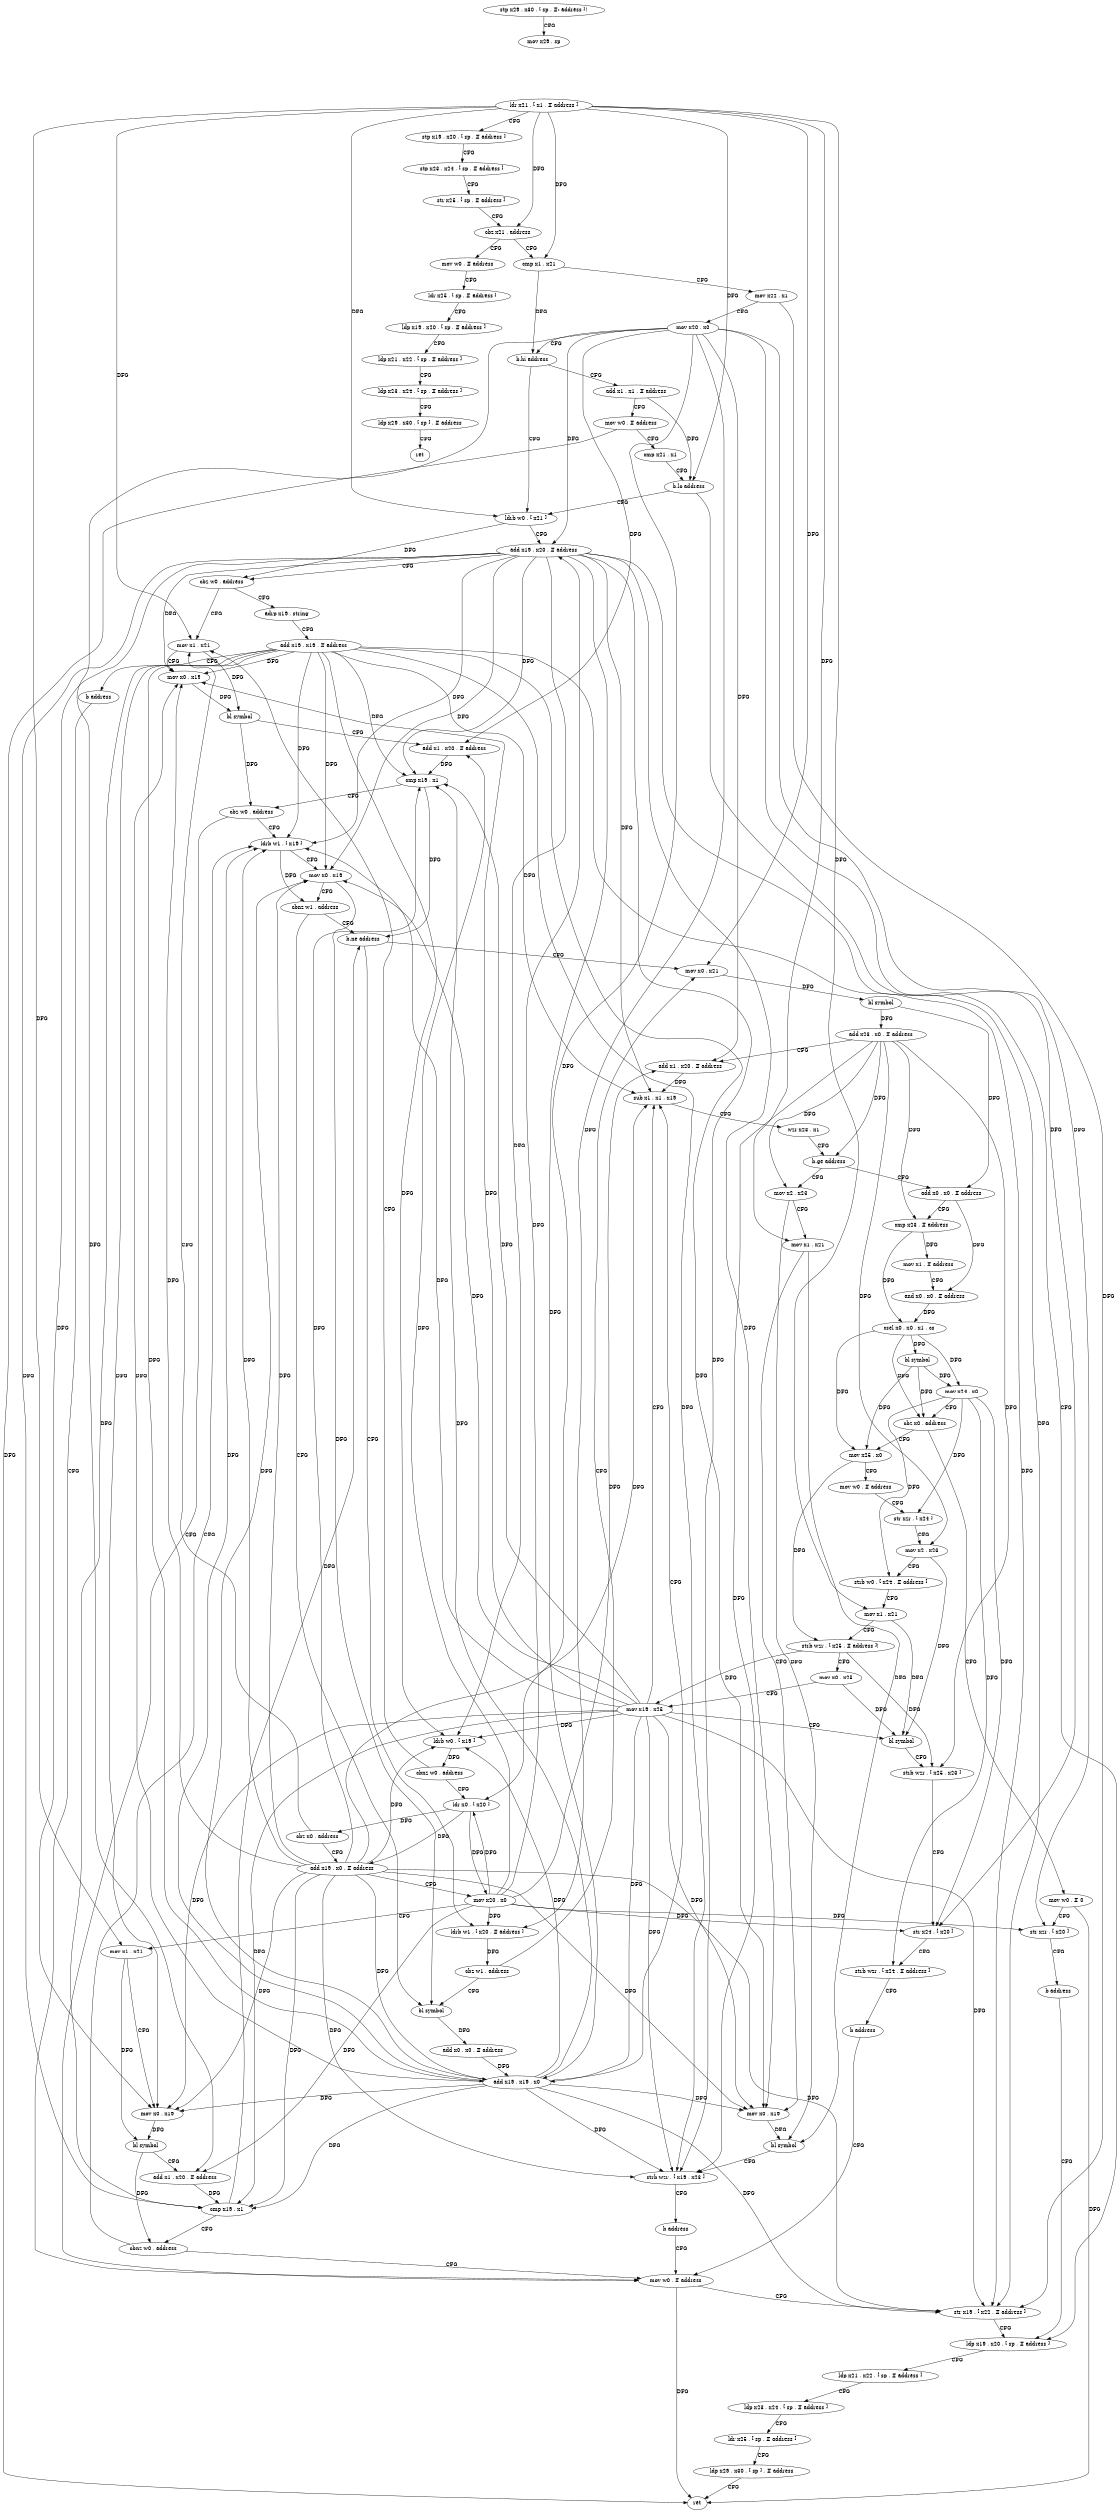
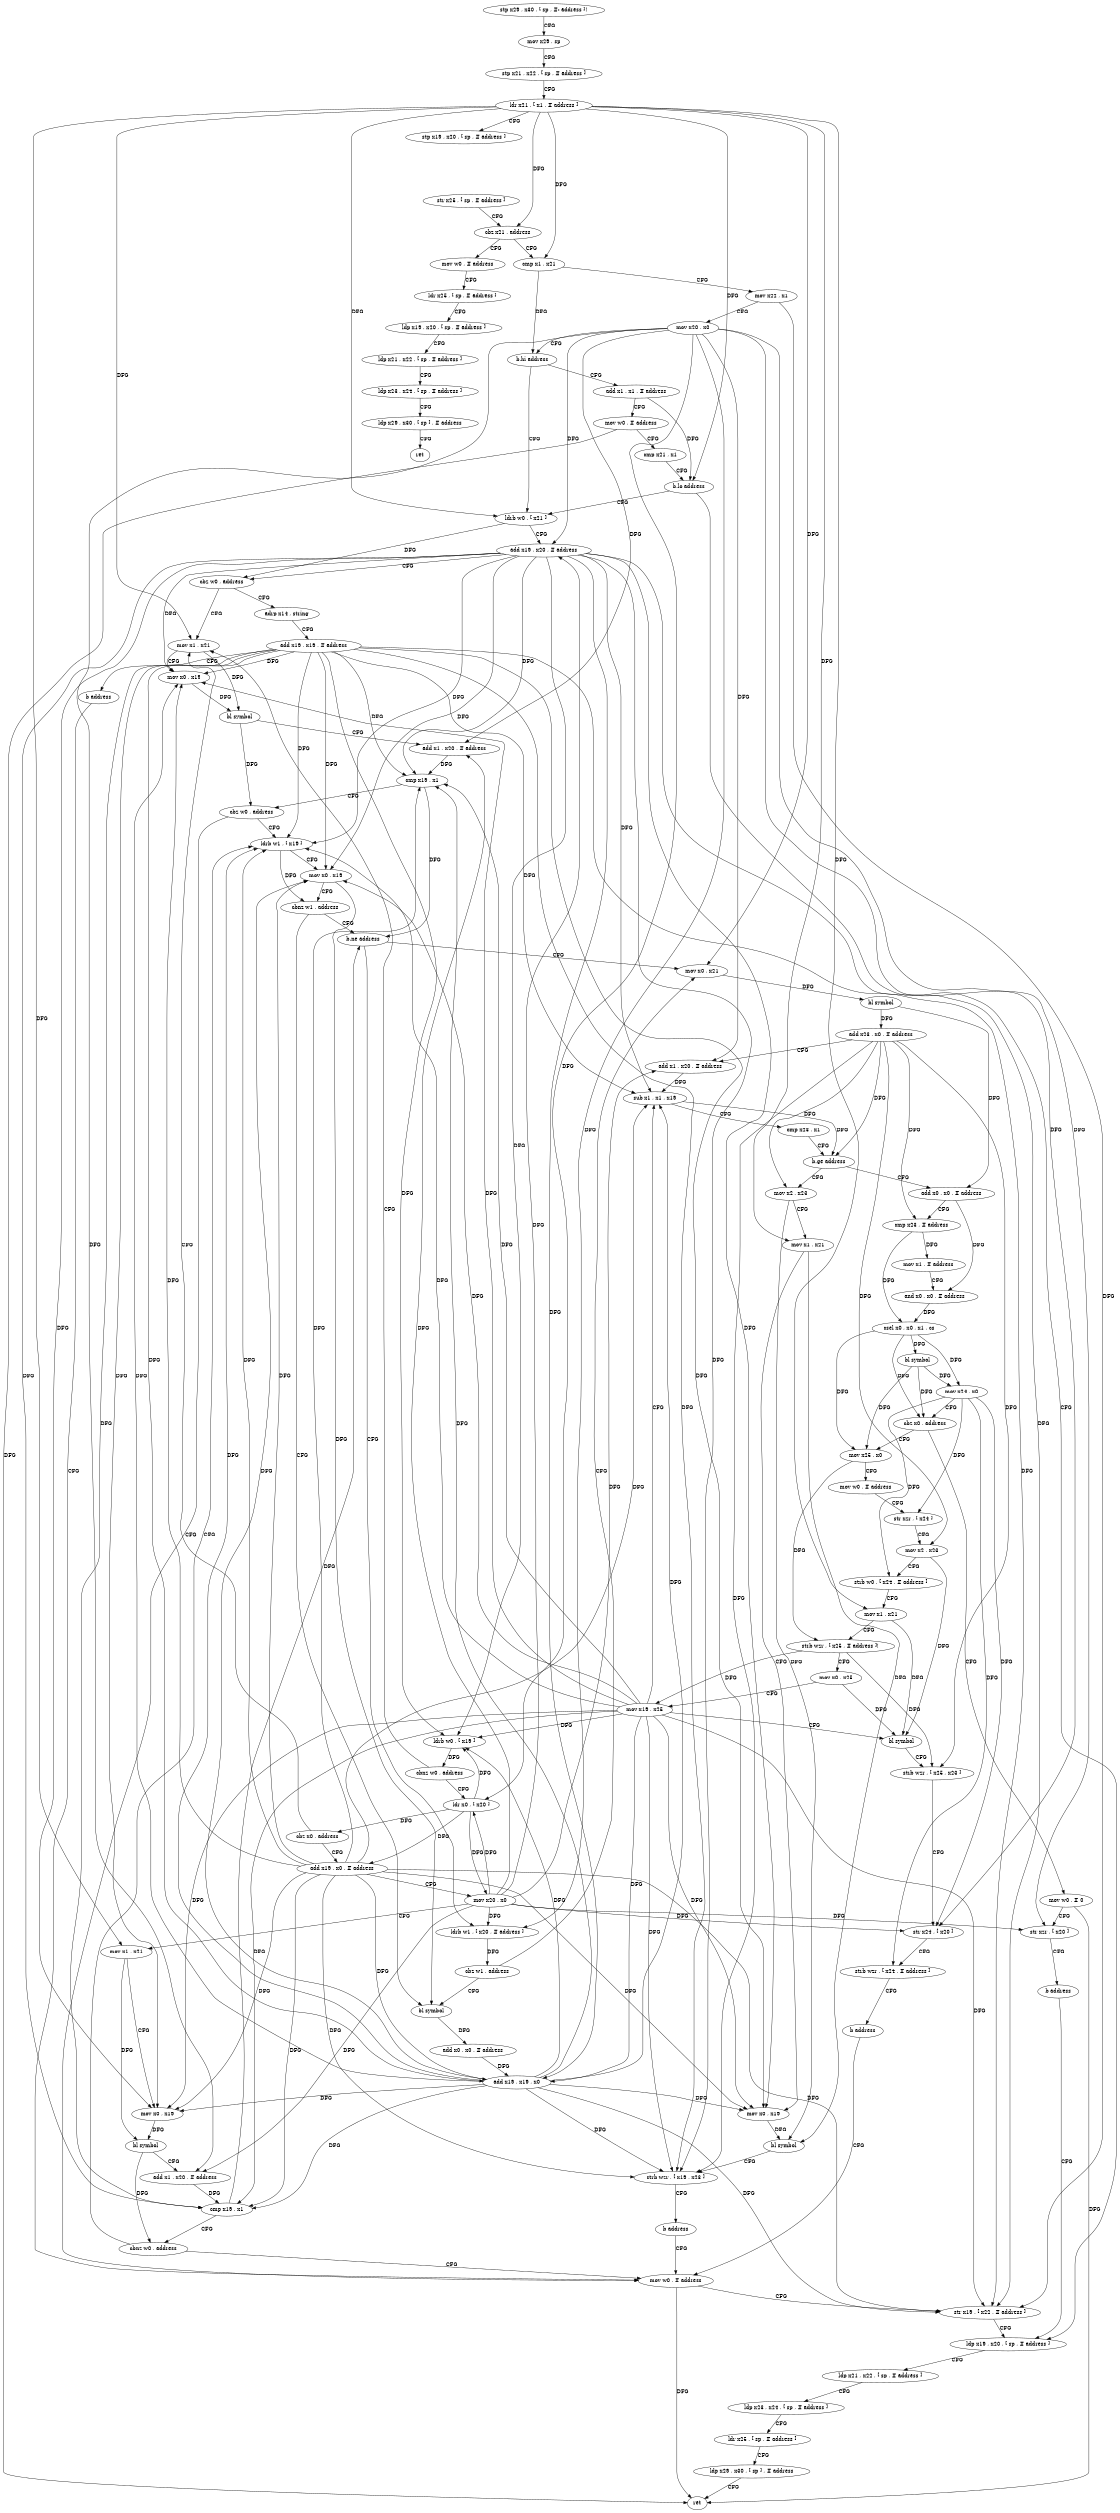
none -> (544, 74)
(462, 169) -> none
(287, 614) -> (287, 614)
none -> (768, 1112)
(804, 1130) -> (804, 1130)
(676, 1583) -> (676, 1583)
(390, 1801) -> (479, 1773)
